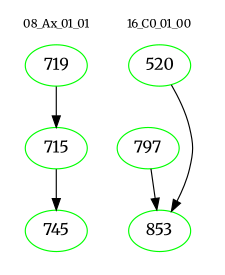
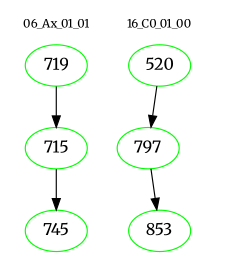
(56, 25) -> (56, 25)
(192, 142) -> (155, 101)
